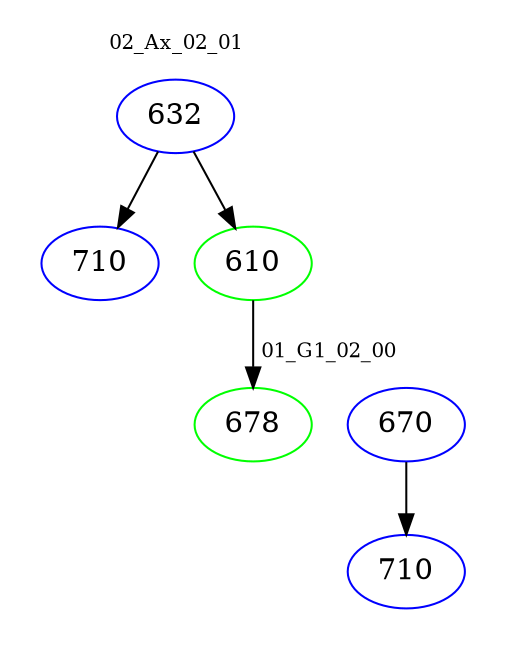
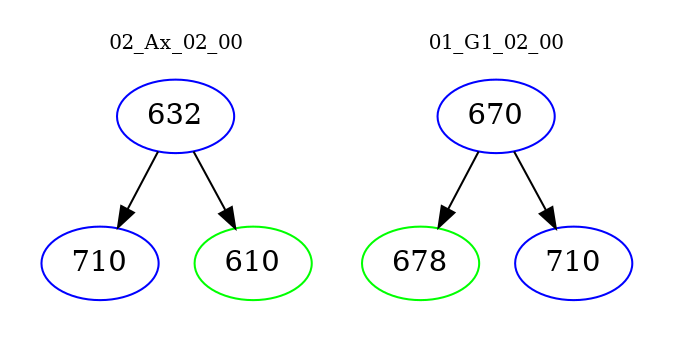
(177, 44) -> (177, 44)
(253, 345) -> (463, 180)
